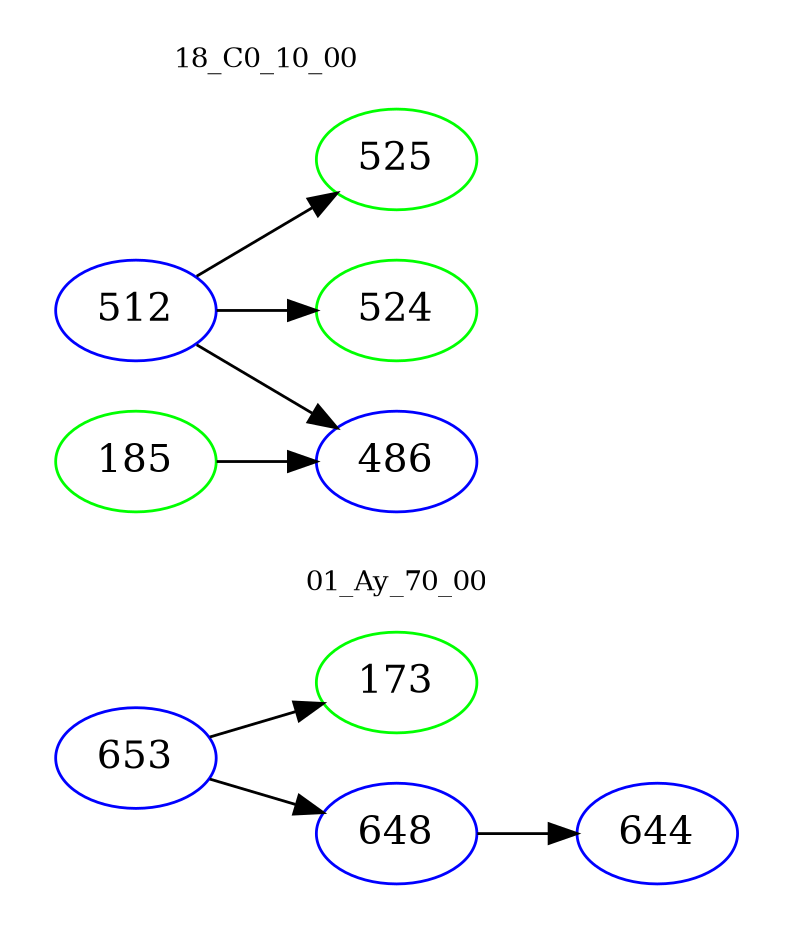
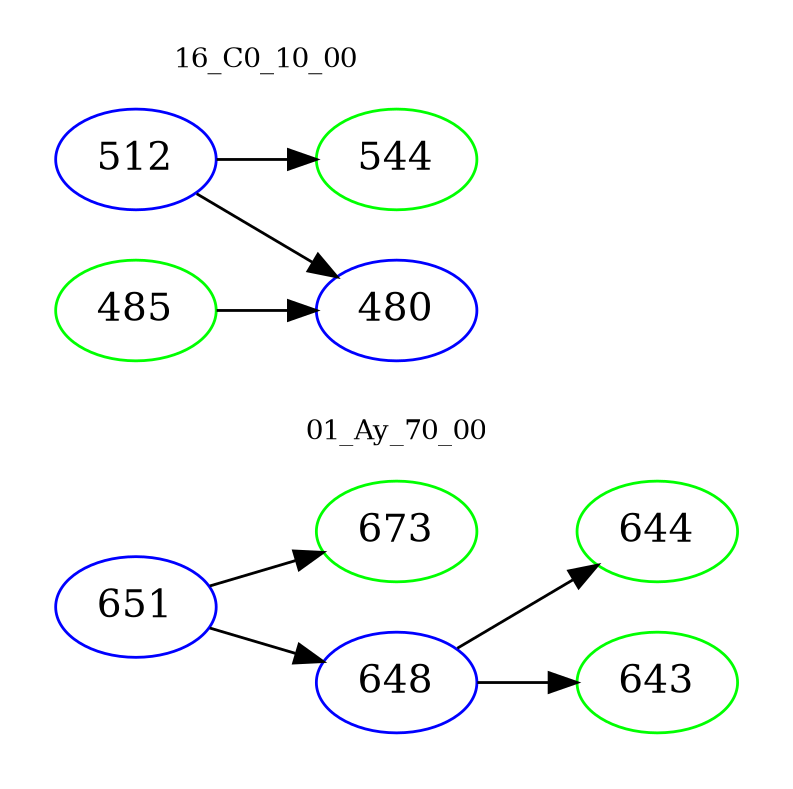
(266, 60) -> (266, 60)
(397, 159) -> none
(397, 310) -> (397, 159)
(136, 462) -> (136, 310)
(397, 462) -> (397, 310)
(397, 683) -> (397, 531)
none -> (657, 683)
(136, 758) -> (136, 607)
(657, 834) -> (657, 531)
